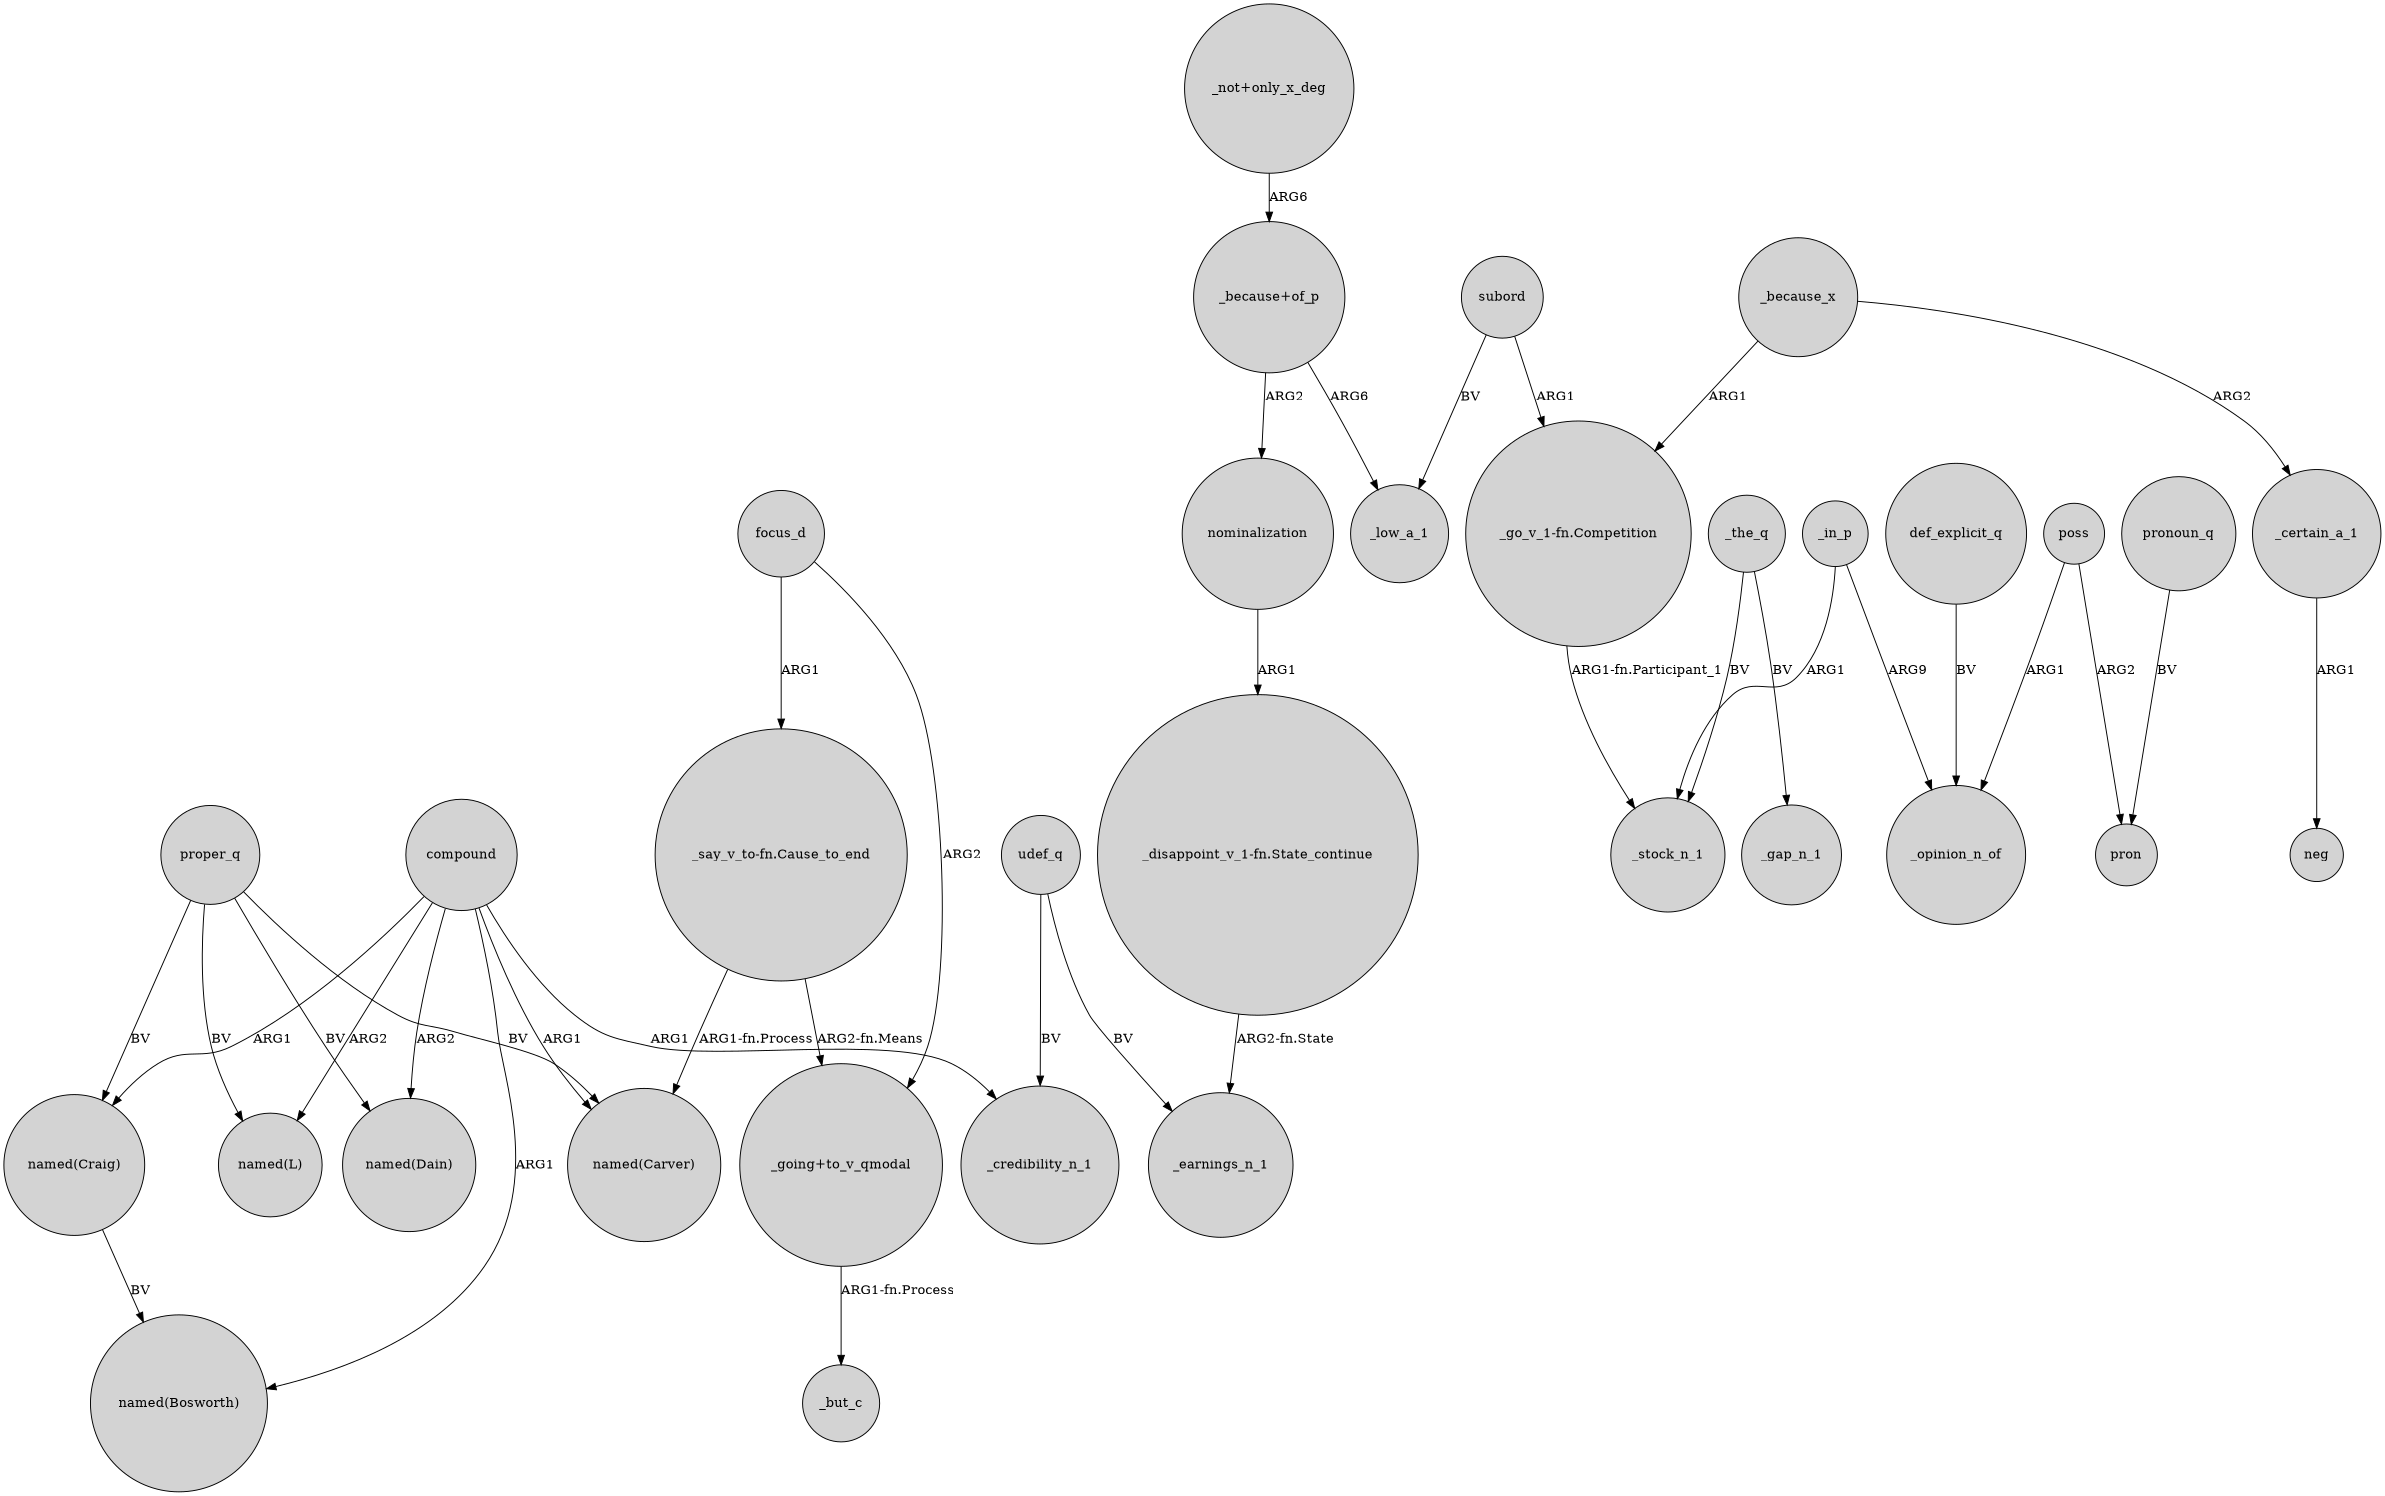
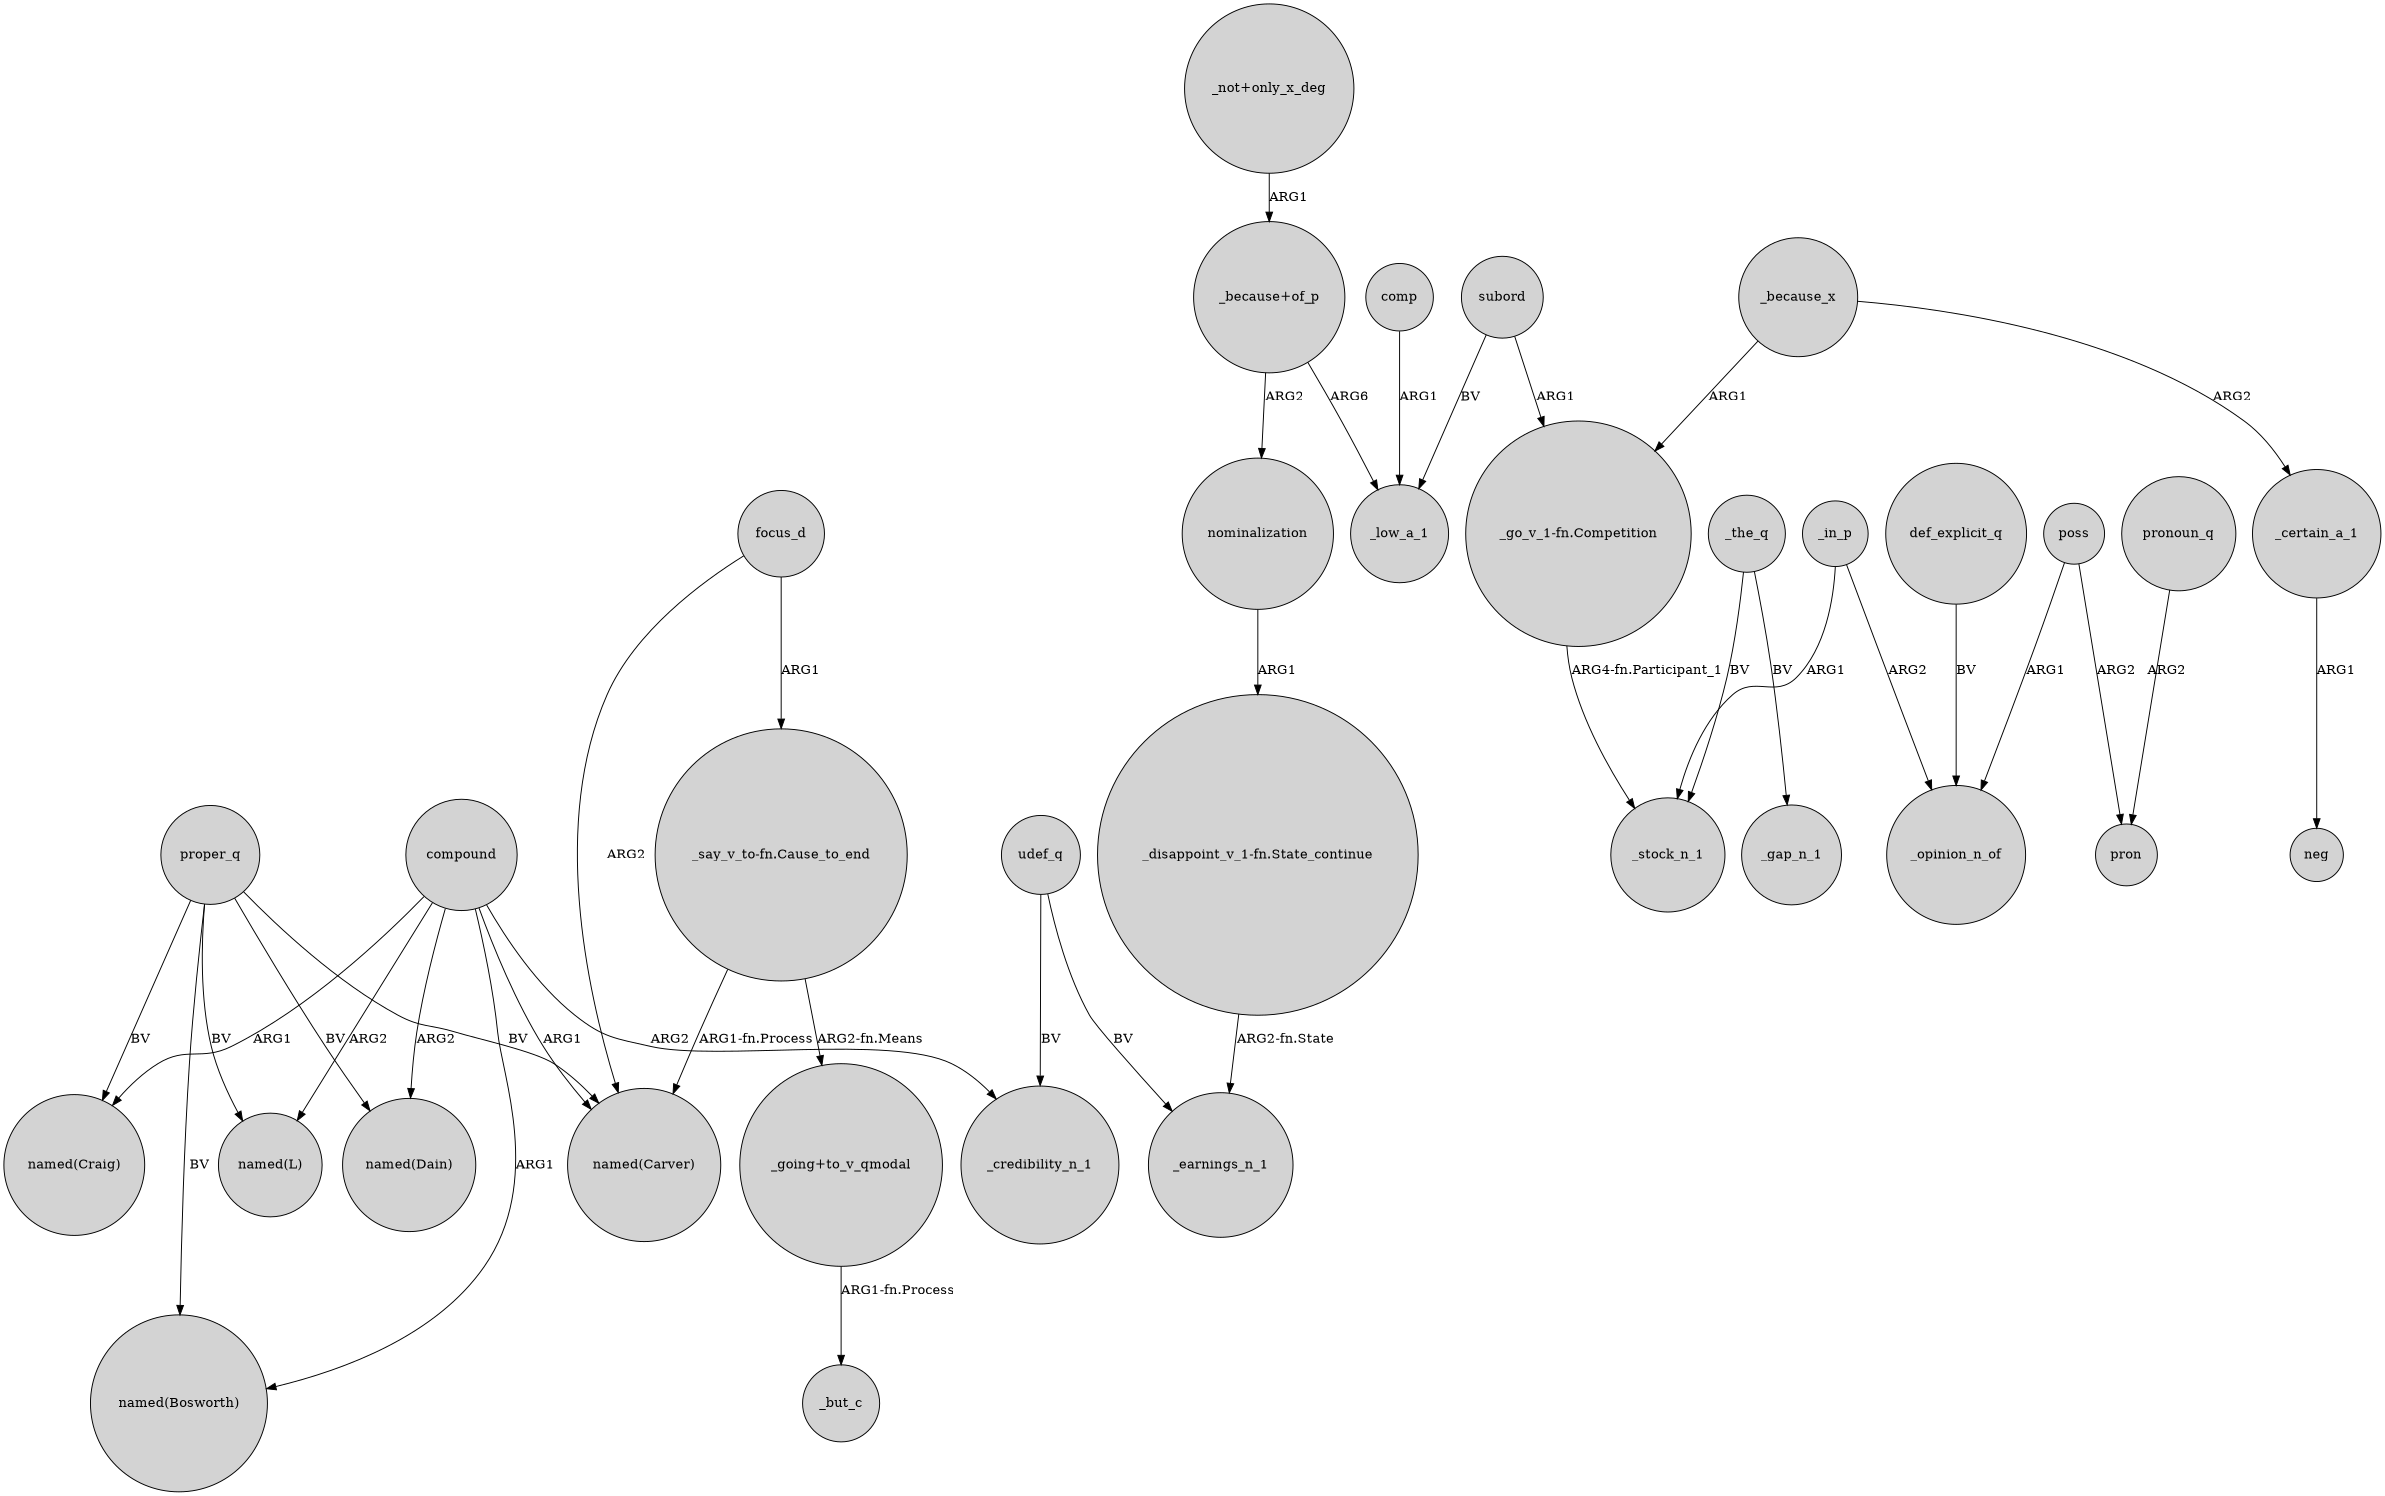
(1289, 198) -> (1289, 198)
none -> (1400, 297)
(1647, 671) -> (1647, 671)
(1908, 671) -> (1908, 671)
(2167, 671) -> (2167, 671)
(937, 804) -> (582, 791)
(670, 1039) -> (670, 1039)
(121, 1271) -> (187, 1104)
